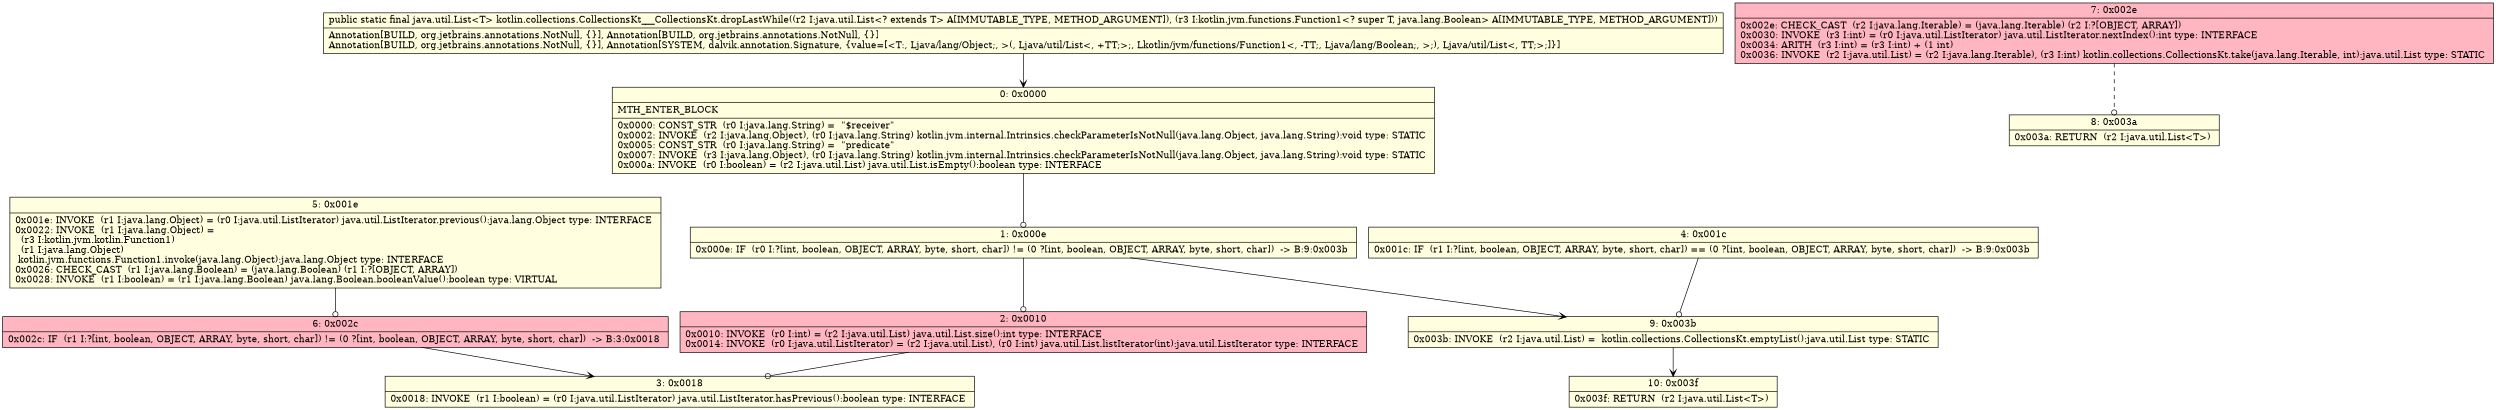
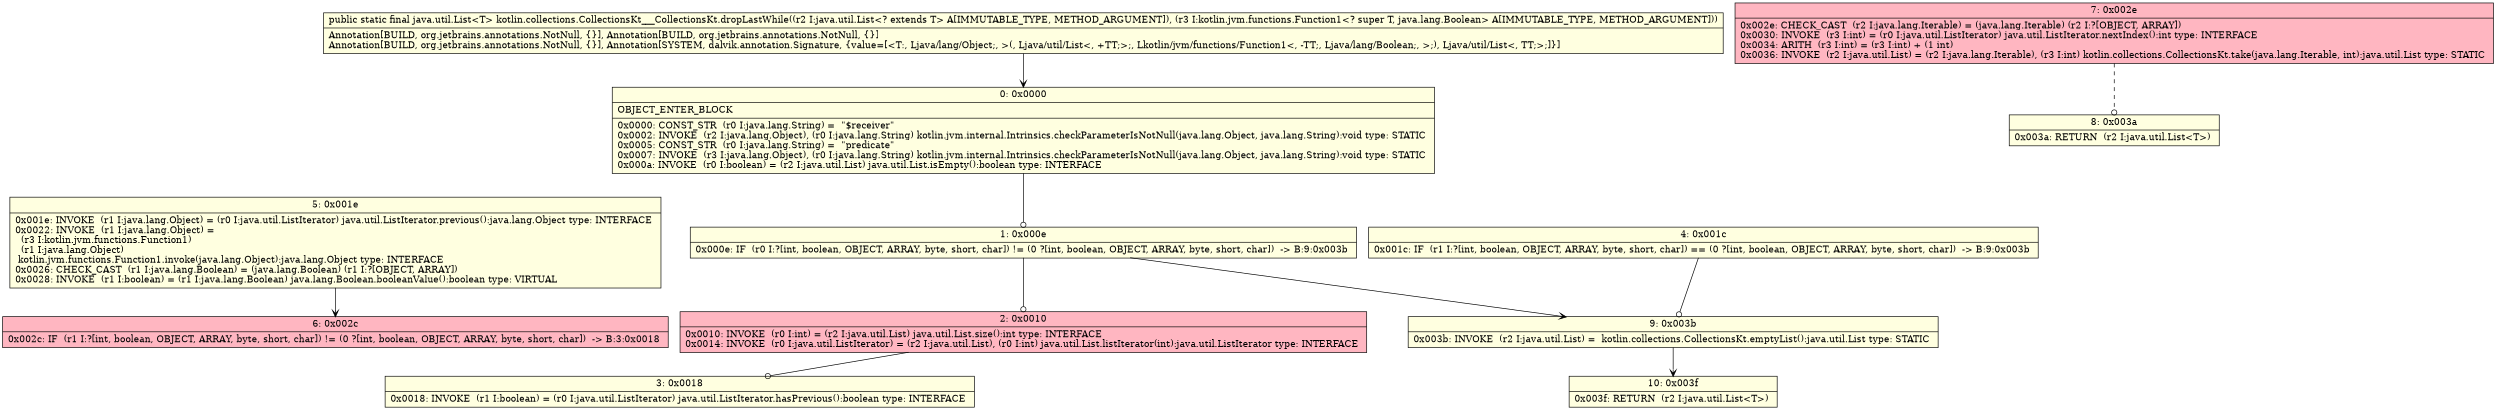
(668, 110) -> (675, 110)
(95, 240) -> (103, 240)
(335, 300) -> (335, 300)
(504, 361) -> none
